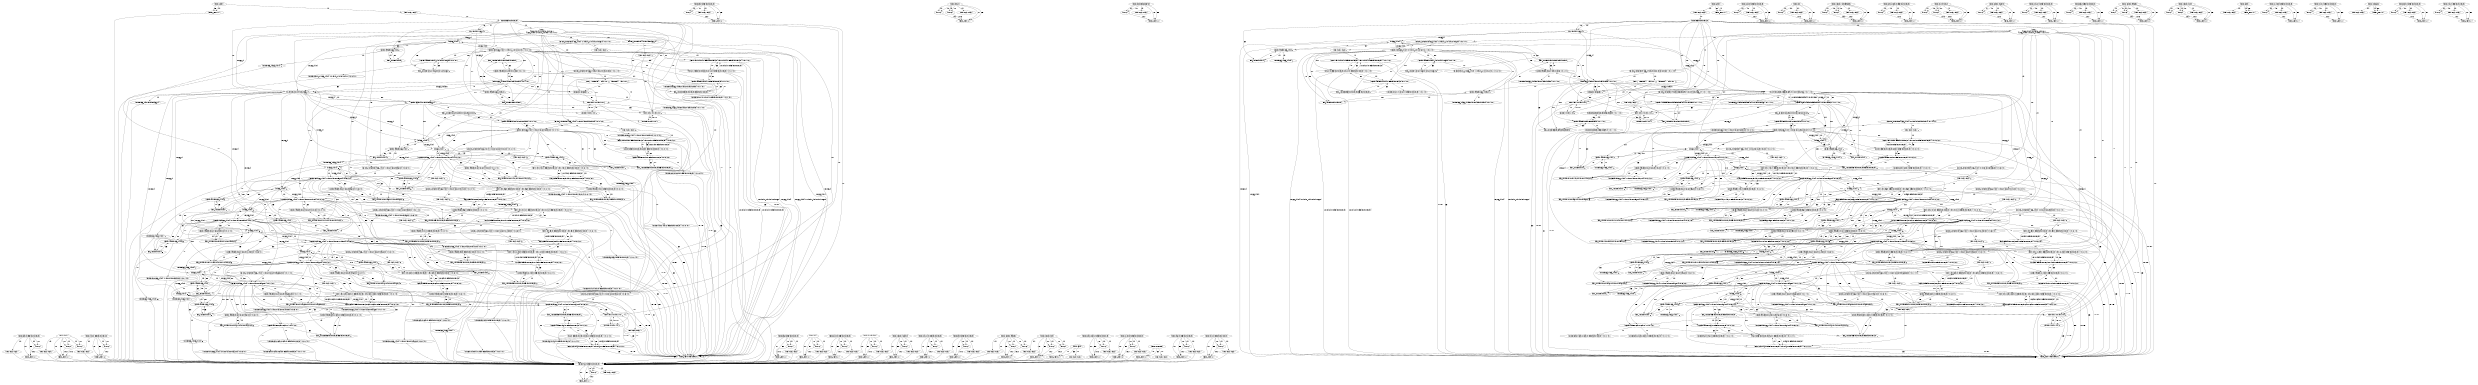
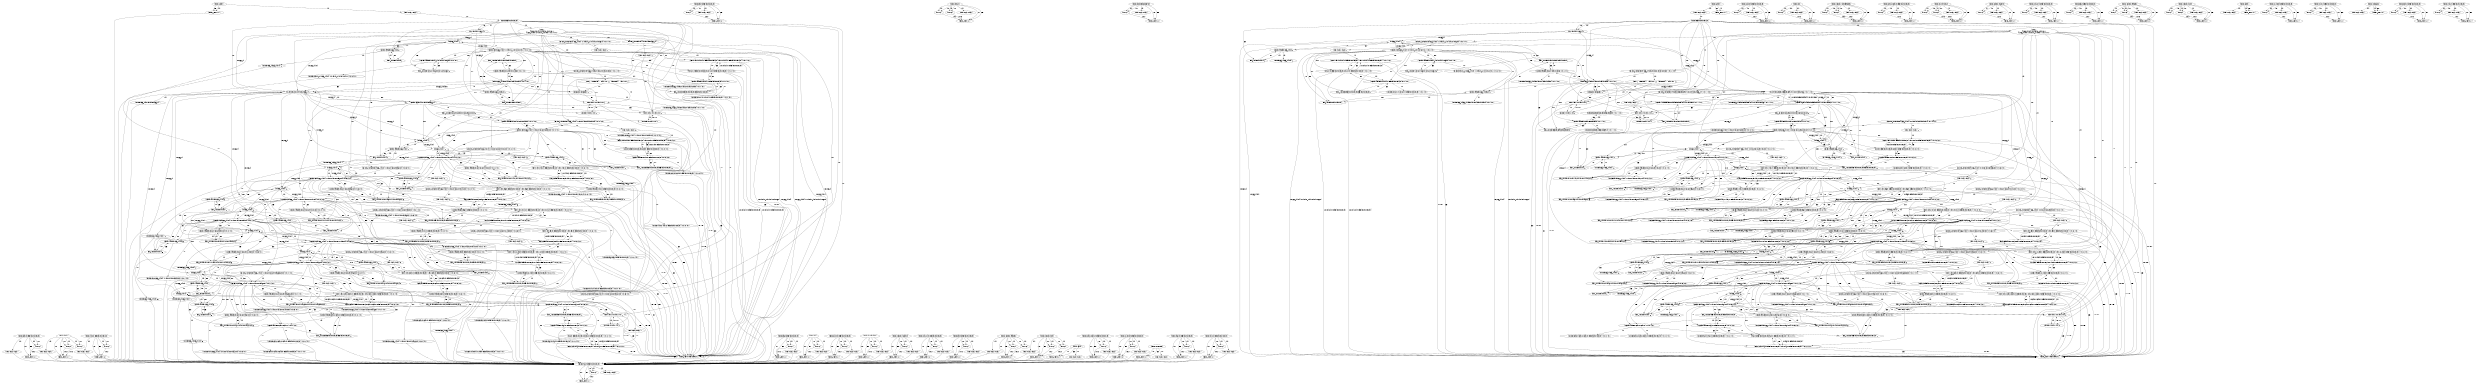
(215, 94) -> (217, 94)
